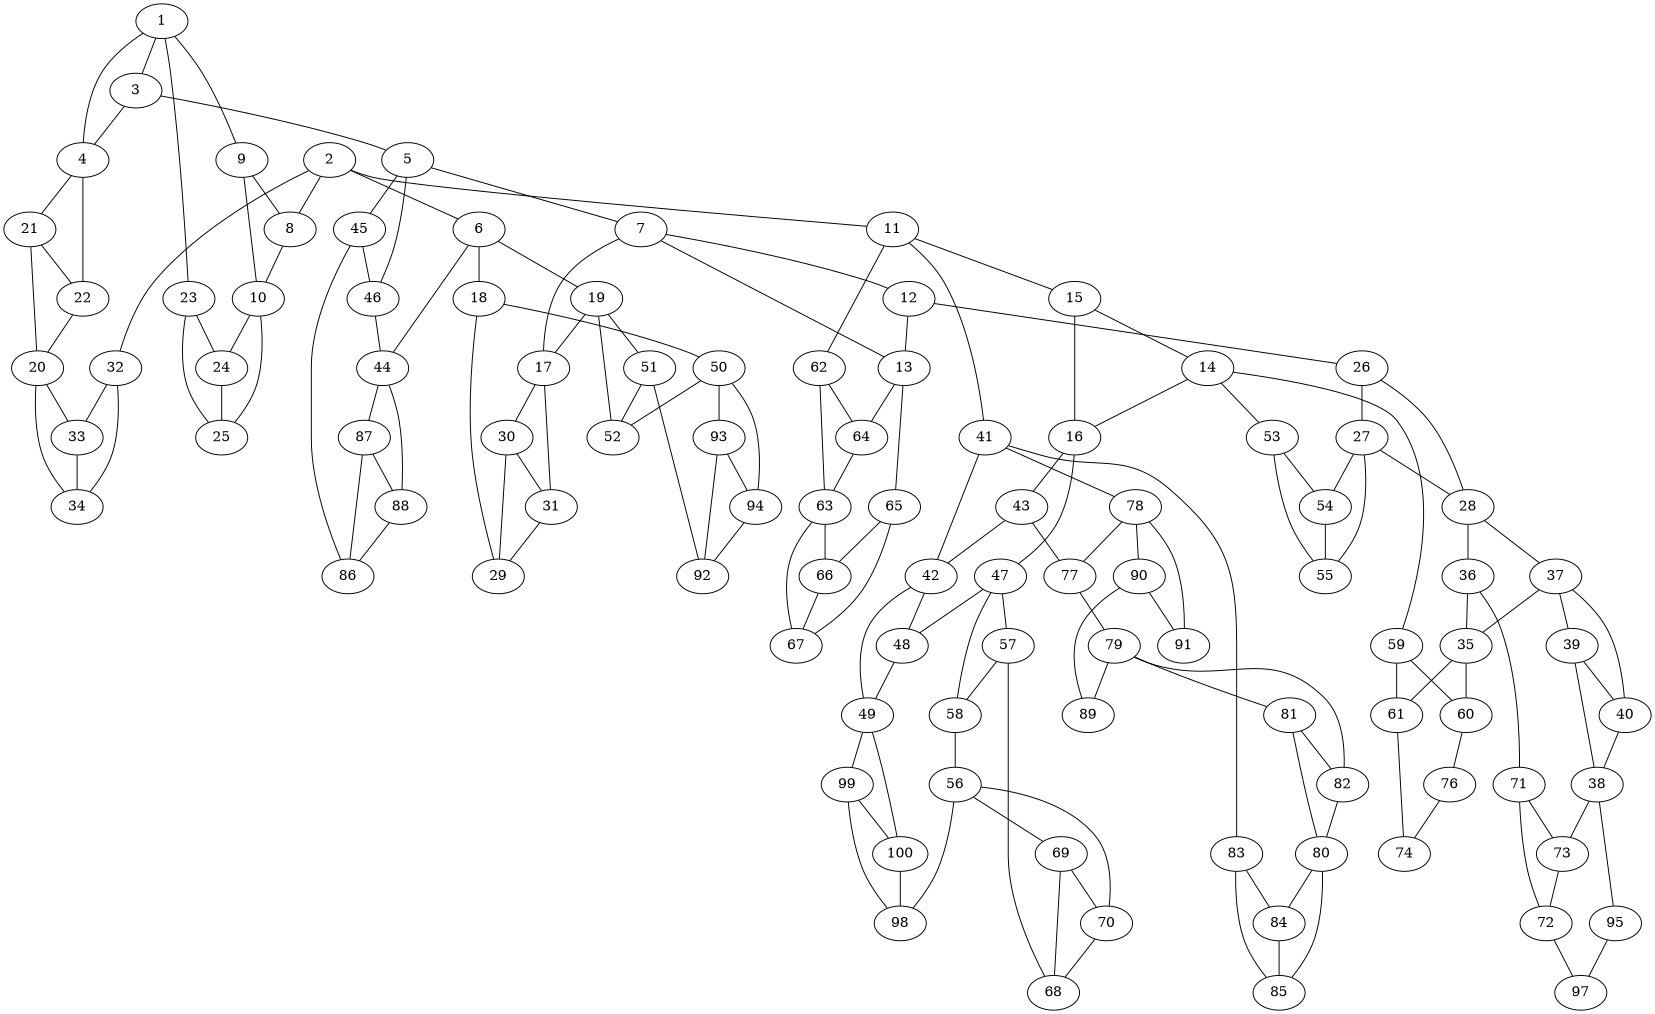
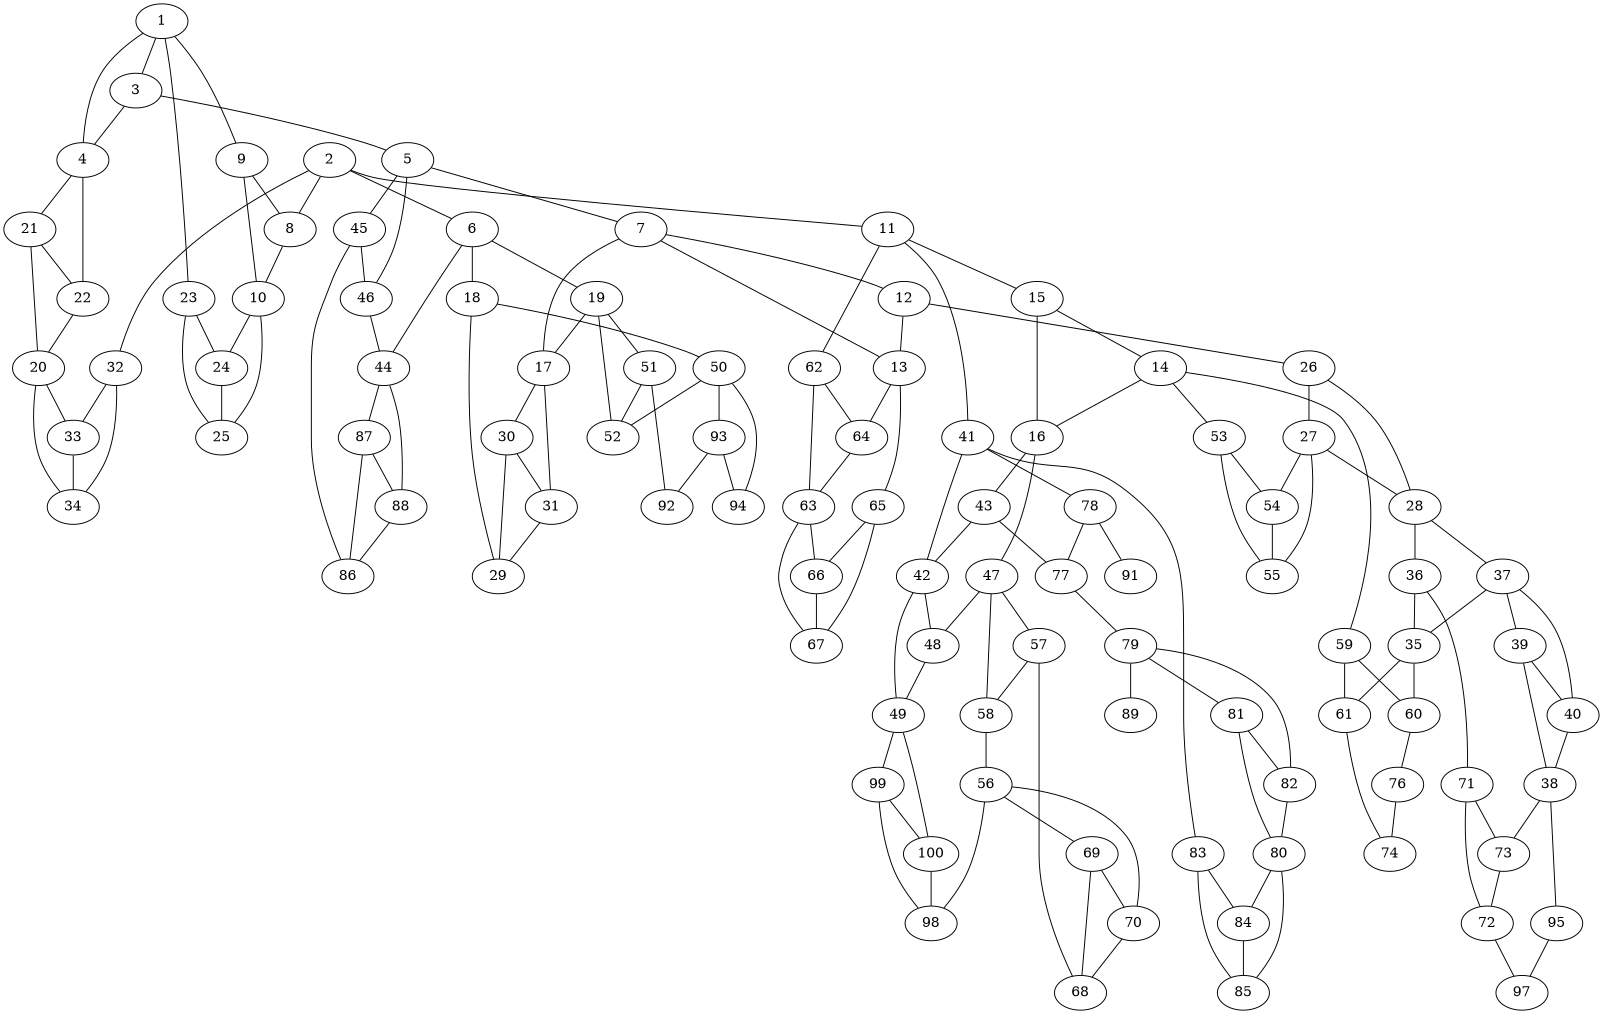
(729, 542) -> none
(1139, 576) -> none
